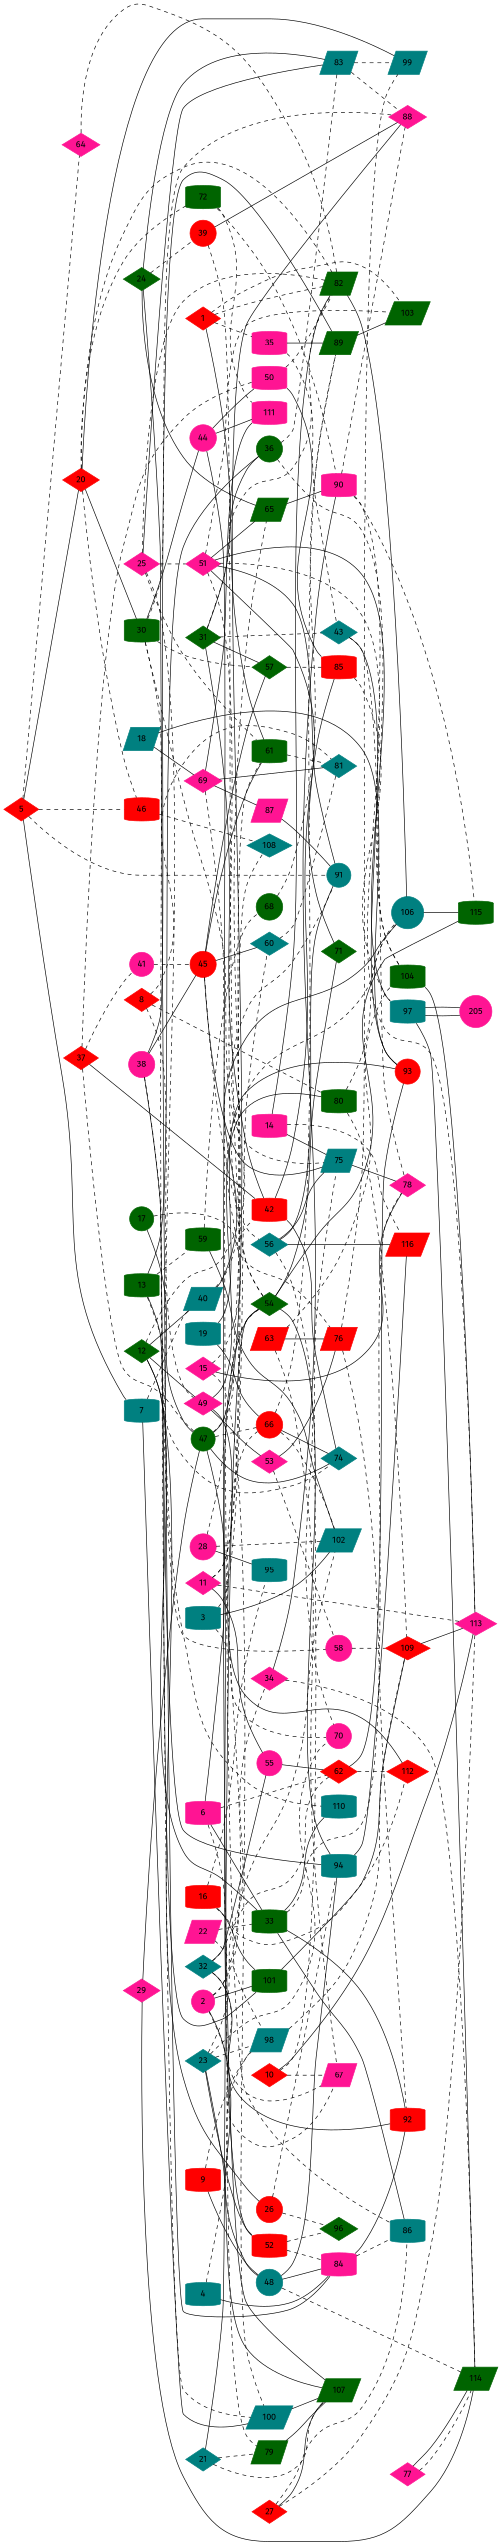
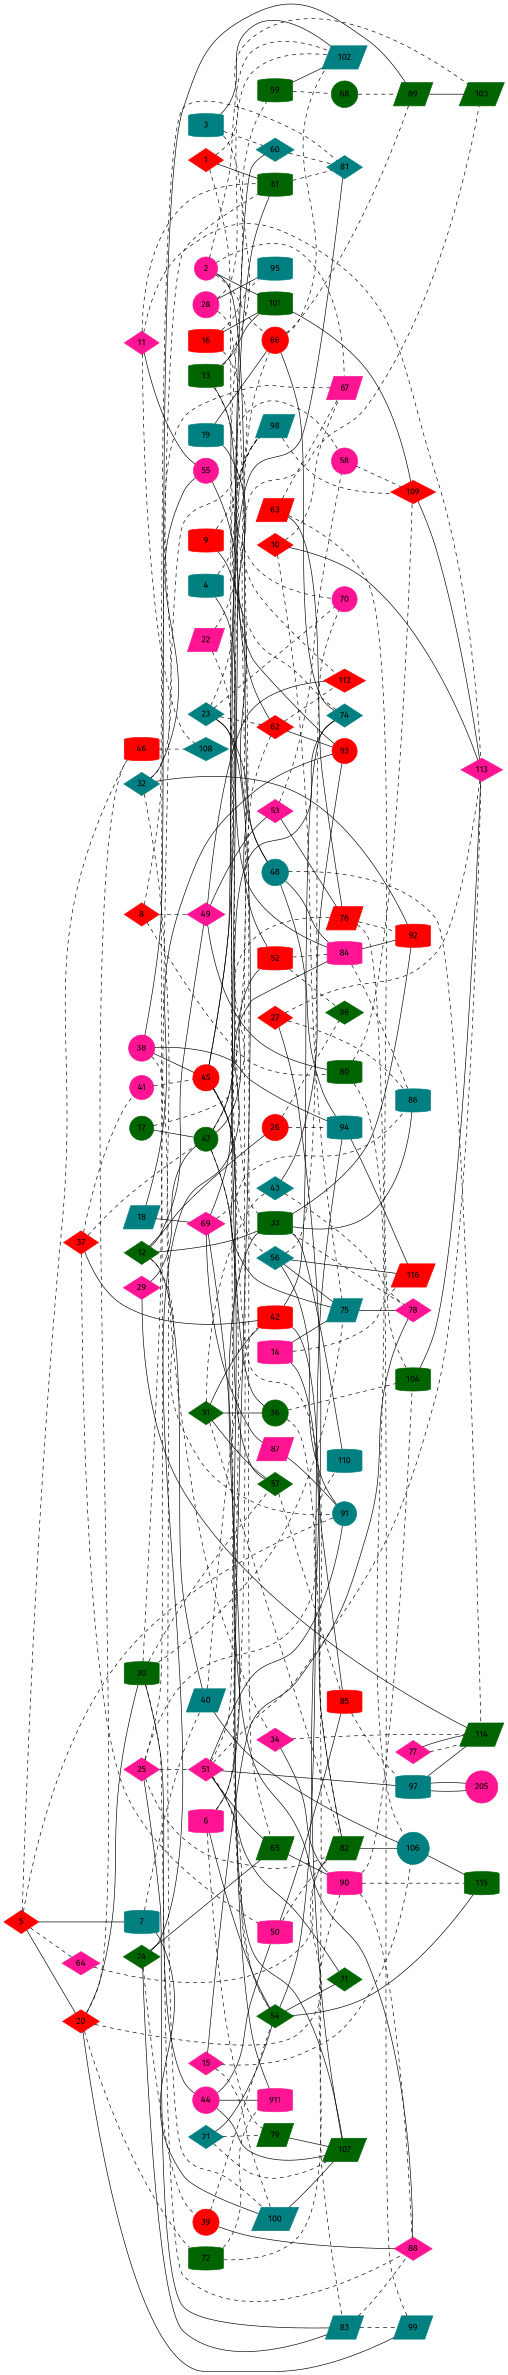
(269, 343) -> none
(269, 413) -> (275, 2100)
